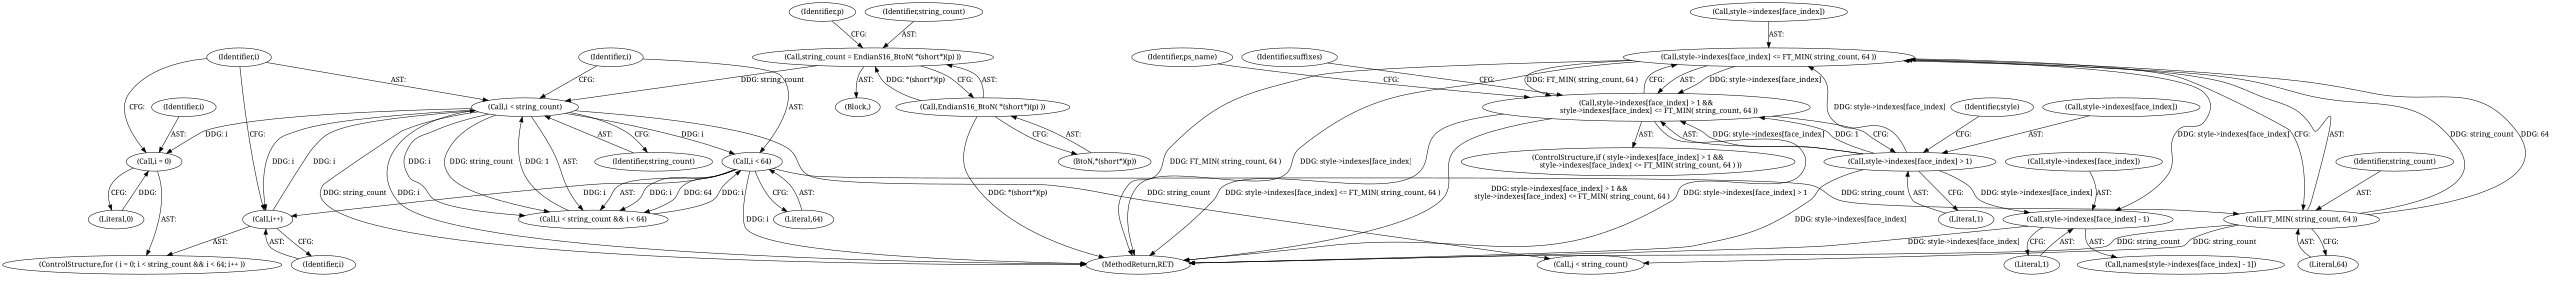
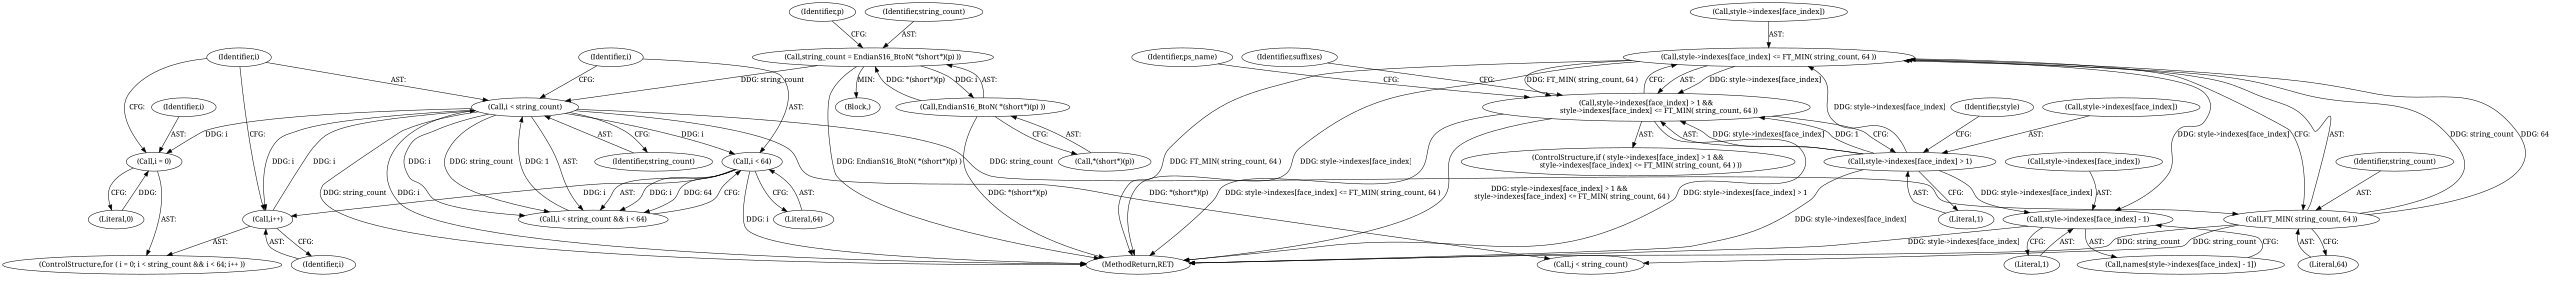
(867, 80) -> (867, 80)
(966, 80) -> (966, 80)
(1105, 162) -> (1105, 162)
(1505, 178) -> (1361, 179)
(733, 193) -> (733, 193)
(1179, 193) -> (1179, 193)
none -> (902, 212)
none -> (2225, 232)
